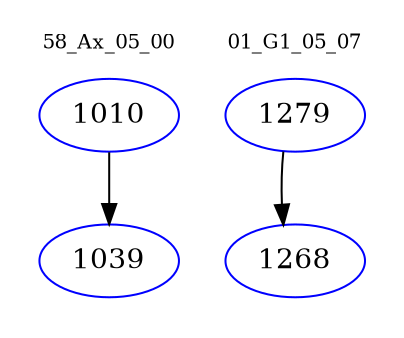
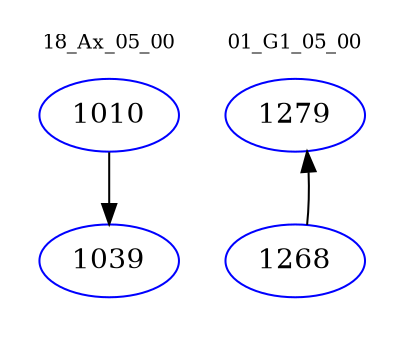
(109, 43) -> (109, 43)
(295, 43) -> (295, 43)
(282, 178) -> (309, 199)
